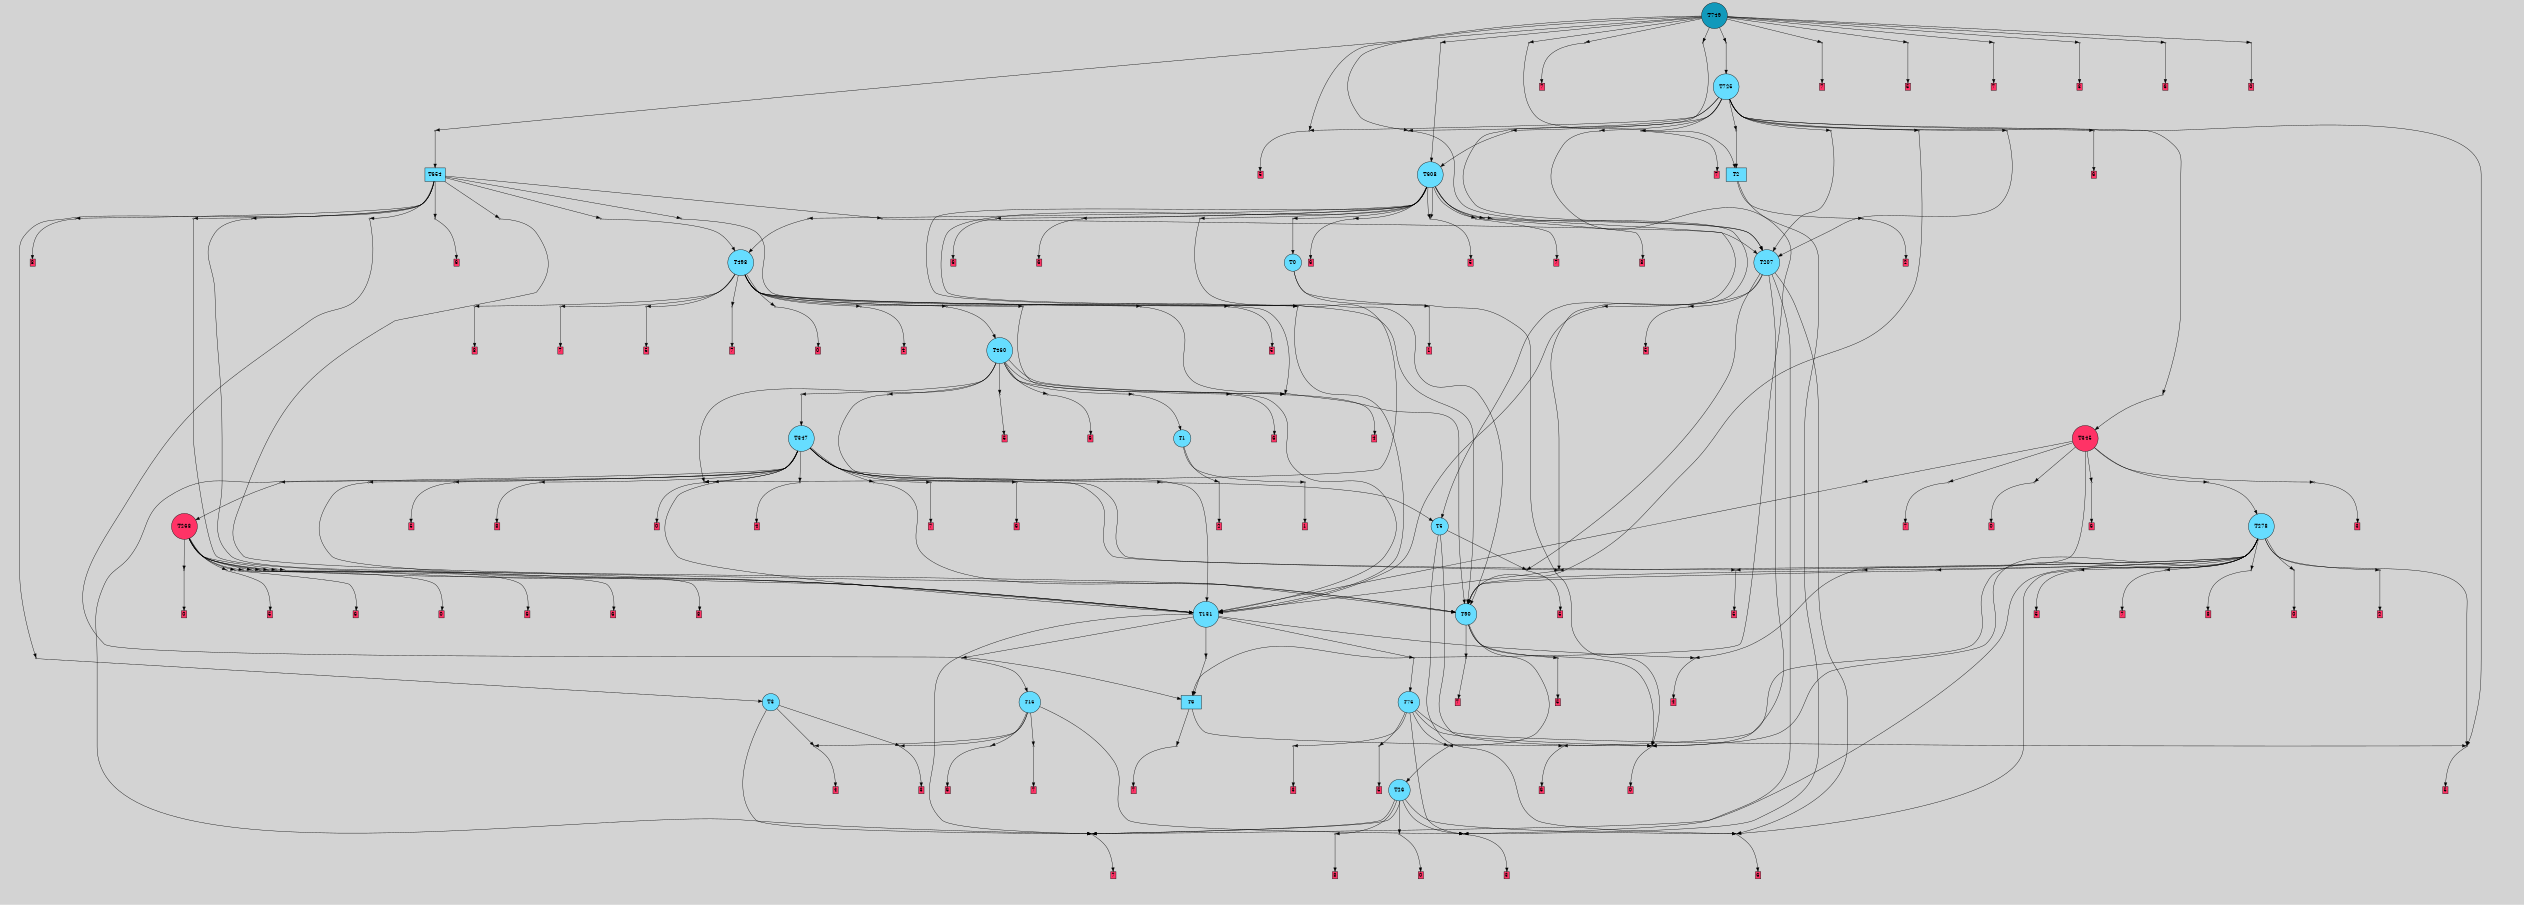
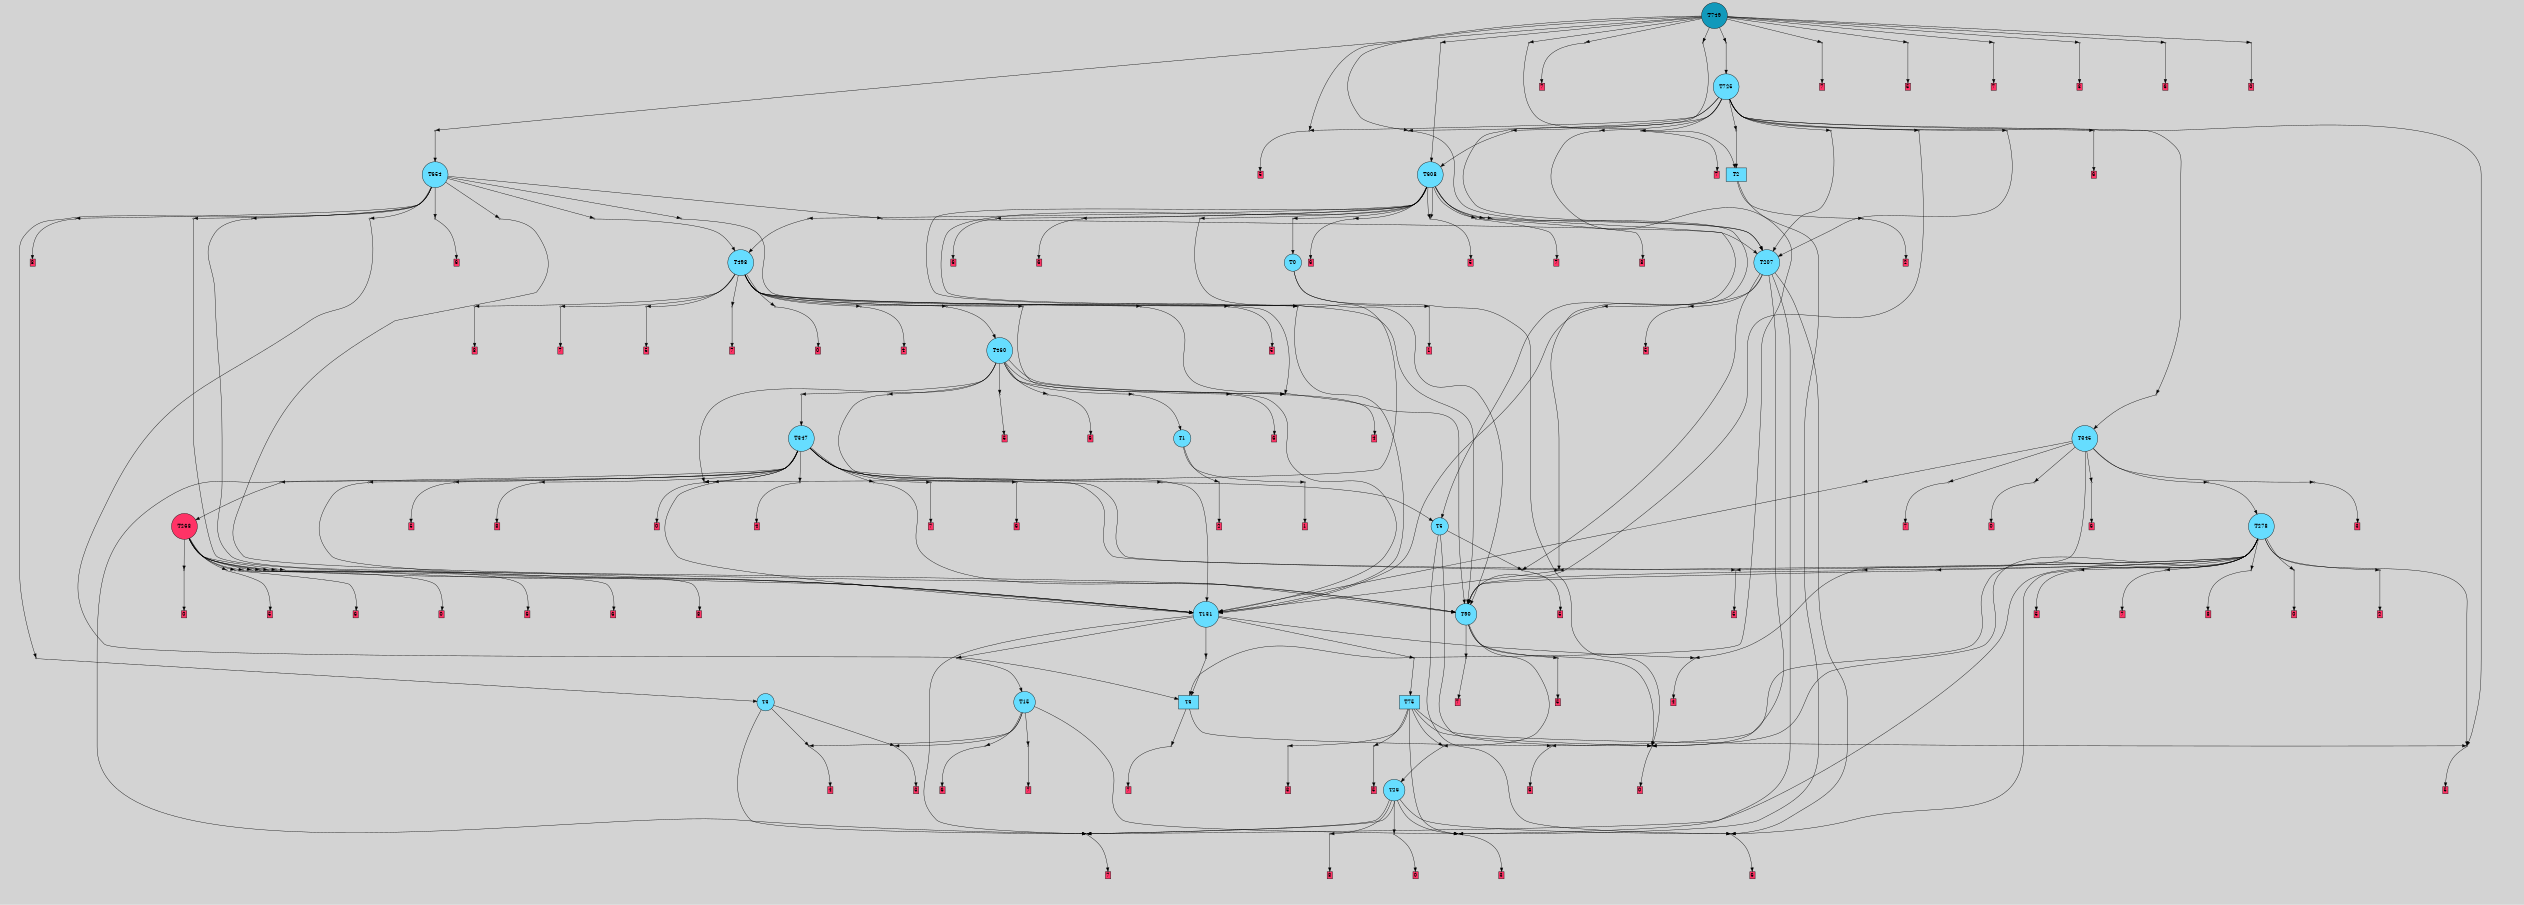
(435, 175) -> (435, 175)
(2085, 438) -> (2085, 438)
(1409, 702) -> (1410, 702)
